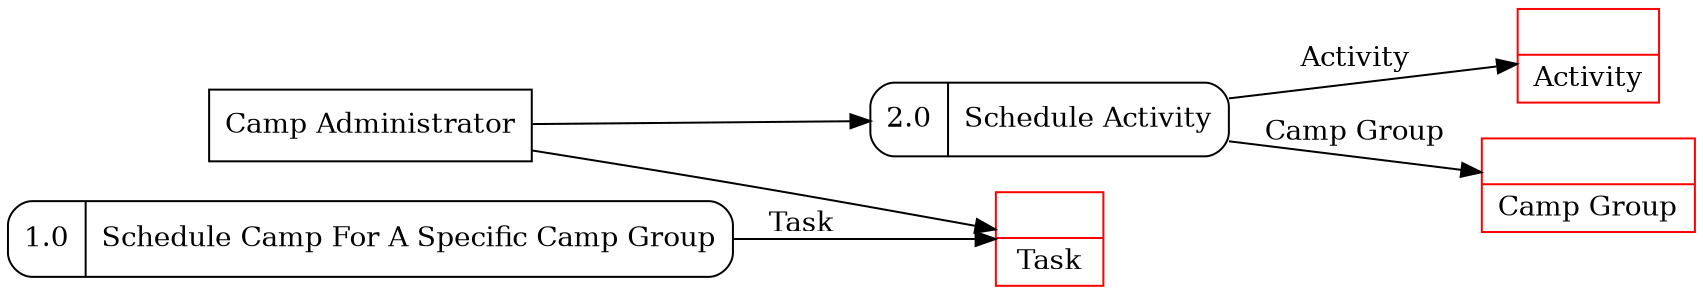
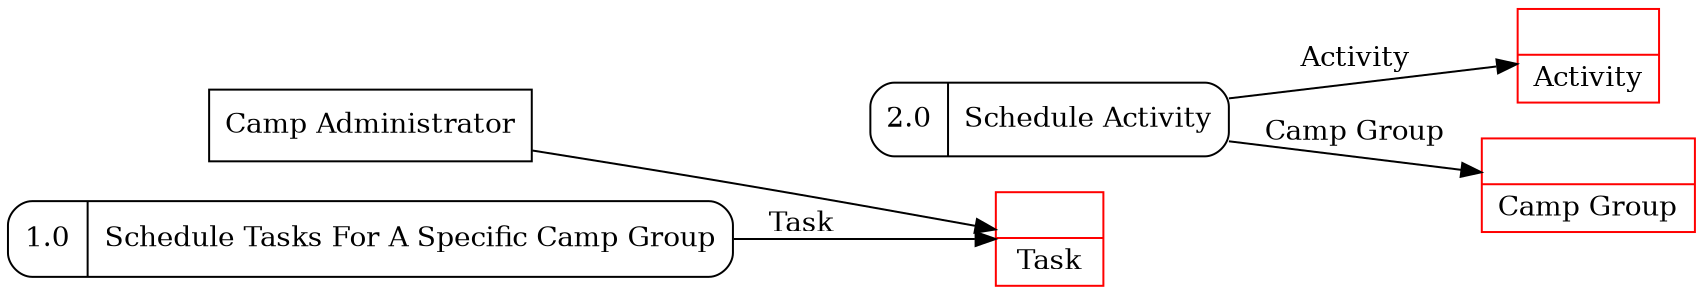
(691, 123) -> none
(409, 238) -> (410, 238)
